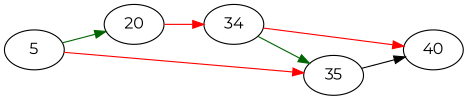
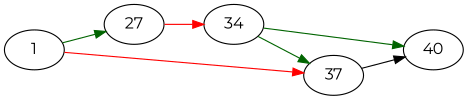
(134, 24) -> (134, 24)
(328, 36) -> (328, 36)
(34, 50) -> (34, 50)
(334, 75) -> (334, 75)
